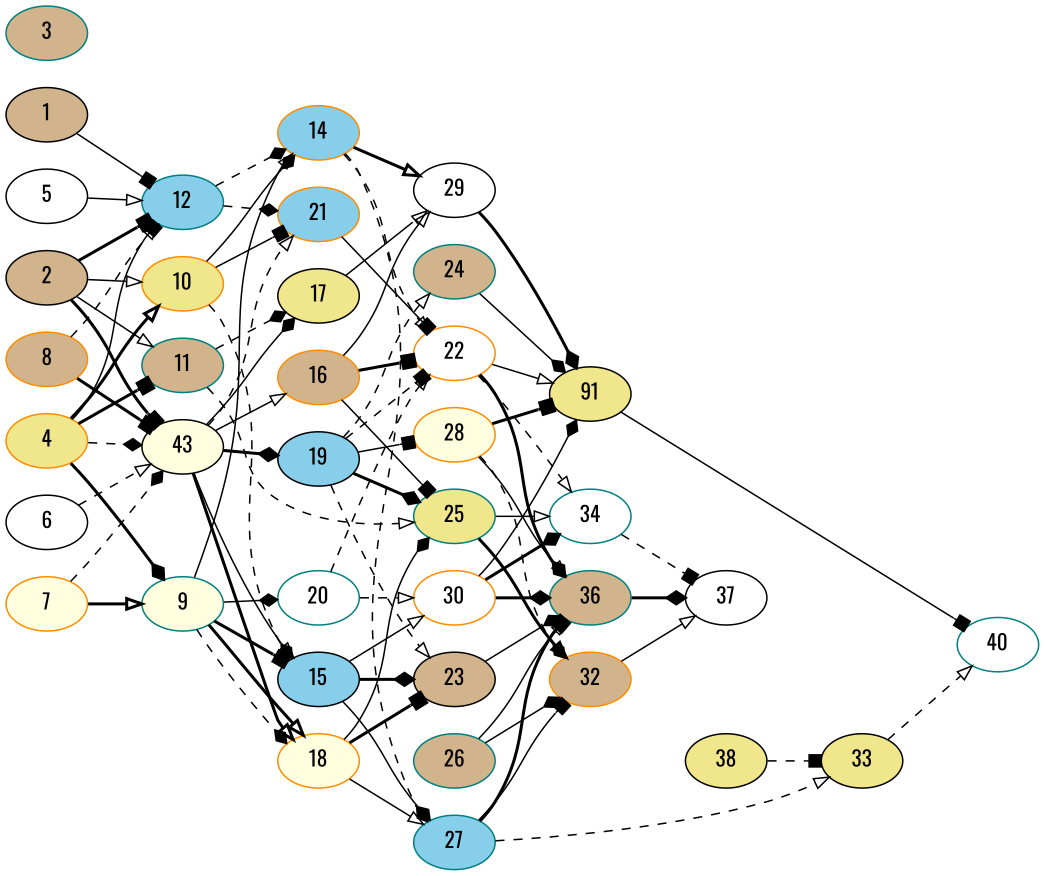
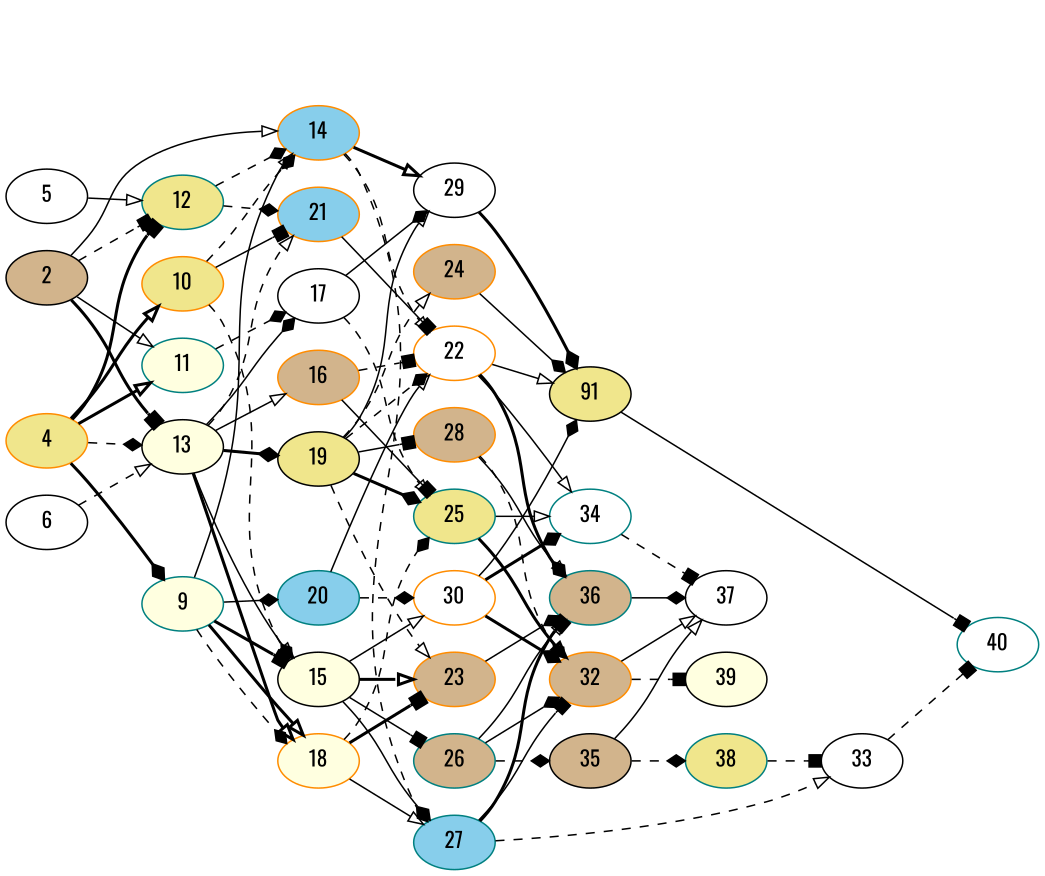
(47, 33) -> none
(47, 115) -> none
(183, 202) -> (183, 202)
(243, 218) -> (243, 218)
(108, 244) -> (108, 244)
(376, 252) -> (376, 252)
(454, 272) -> (454, 272)
(104, 280) -> (144, 160)
(382, 295) -> (386, 332)
(319, 296) -> (319, 296)
(112, 334) -> (112, 334)
(47, 359) -> none
(183, 365) -> (183, 365)
(376, 367) -> (379, 367)
(105, 409) -> (108, 407)
(379, 412) -> (378, 413)
(524, 414) -> none
(522, 426) -> (522, 426)
(454, 435) -> (454, 435)
(183, 447) -> (183, 447)
(319, 459) -> (319, 459)
(376, 468) -> (376, 468)
(274, 497) -> (370, 355)
(319, 598) -> (319, 598)
(379, 598) -> (379, 598)
(512, 598) -> (513, 633)
(649, 598) -> (649, 598)
(47, 604) -> none
(389, 623) -> (389, 623)
(319, 679) -> (319, 679)
(378, 679) -> (378, 679)
(454, 679) -> (454, 679)
none -> (726, 679)
(924, 708) -> (924, 708)
none -> (380, 716)
none -> (590, 761)
(726, 761) -> (726, 761)
(862, 761) -> (862, 761)
